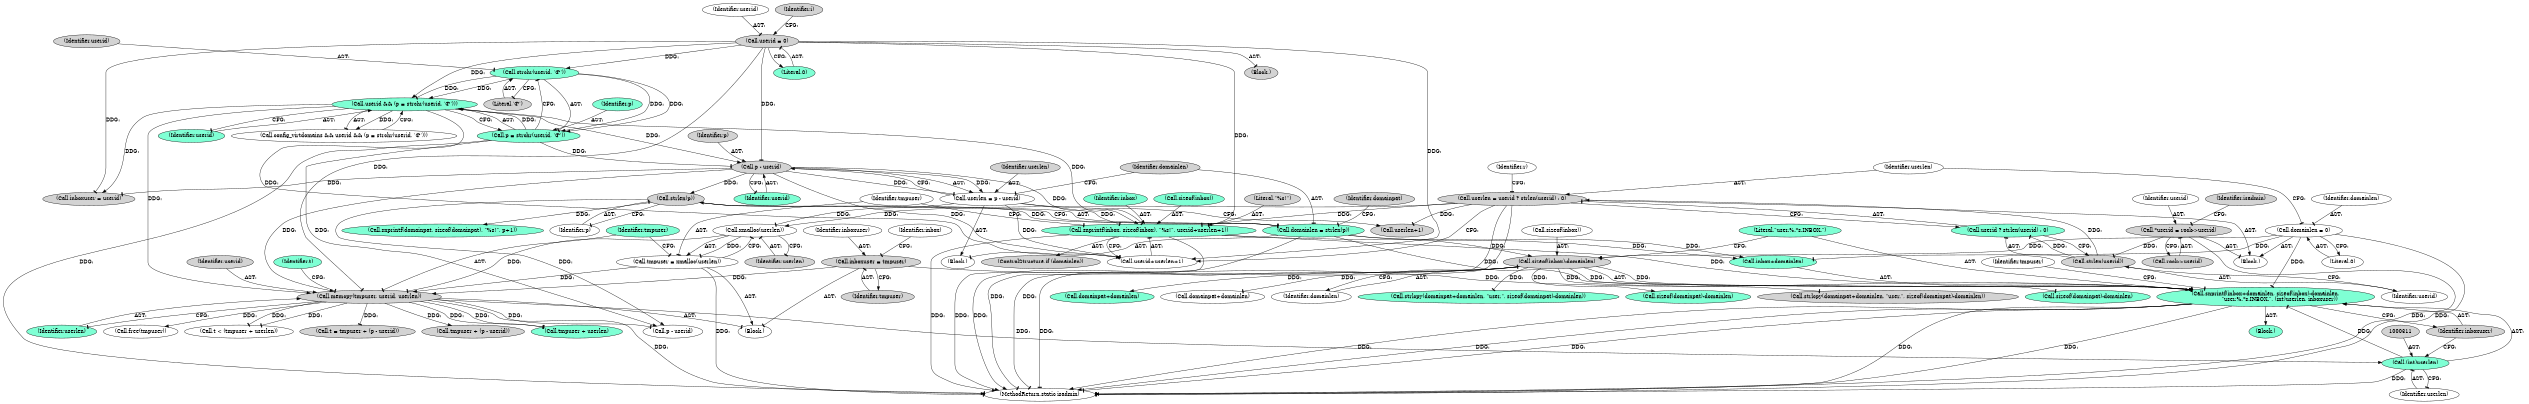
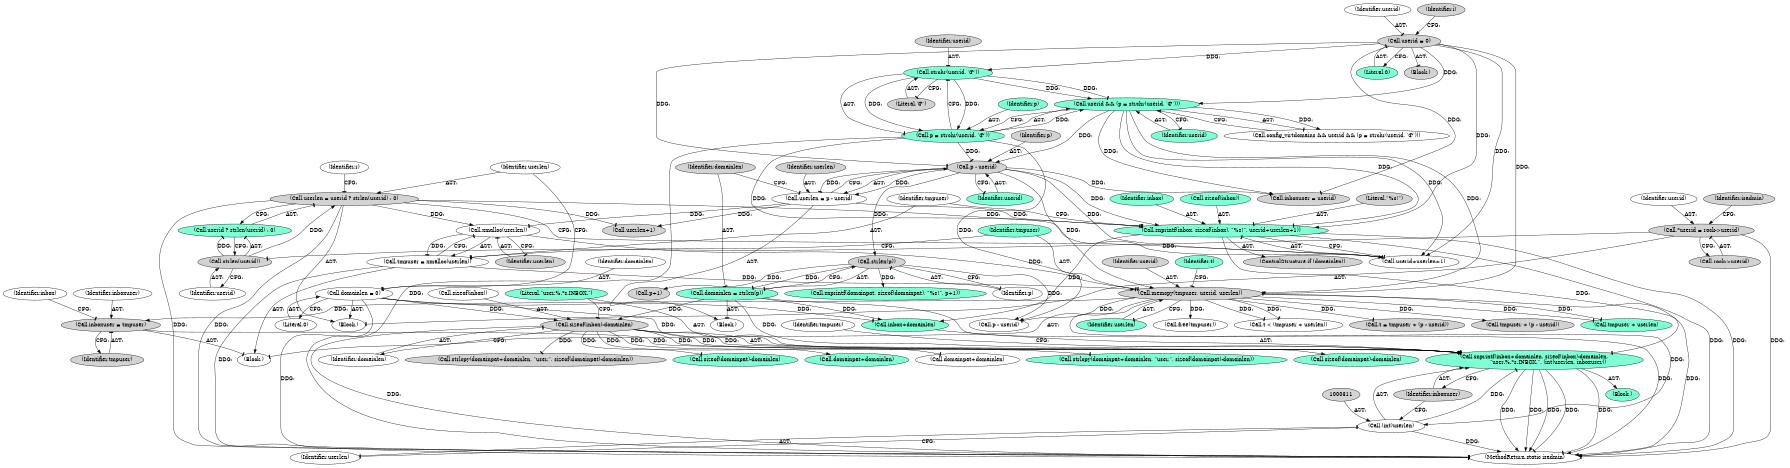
(1374, 199) -> none
(2211, 214) -> (1722, 214)
(1231, 215) -> (746, 215)
(1051, 246) -> (956, 218)
(636, 282) -> (715, 302)
none -> (649, 294)
(2415, 363) -> (1391, 426)
